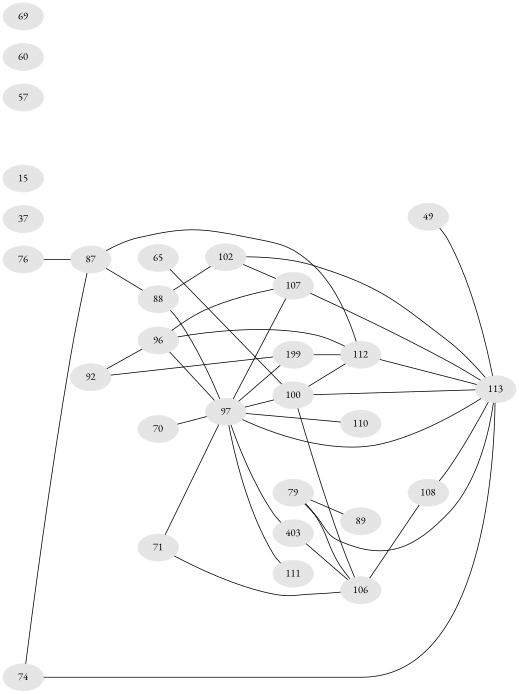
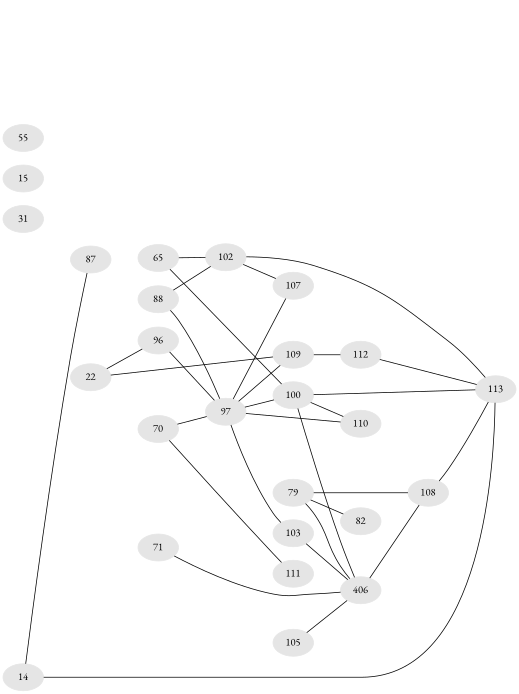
(23, 16) -> none
(23, 57) -> none
(23, 98) -> none
none -> (23, 138)
(428, 217) -> none
(23, 219) -> (23, 219)
(255, 239) -> none
none -> (192, 258)
(23, 260) -> none
(124, 279) -> none
(220, 304) -> none
(262, 330) -> none
(396, 335) -> none
(293, 355) -> (293, 355)
(327, 375) -> (327, 410)
(91, 377) -> (91, 377)
(365, 446) -> none
(192, 480) -> none
(248, 497) -> (225, 502)
(361, 521) -> (361, 521)
(429, 531) -> (361, 493)
(293, 533) -> (293, 533)
(361, 590) -> (361, 590)
none -> (293, 643)
(23, 677) -> (23, 677)
